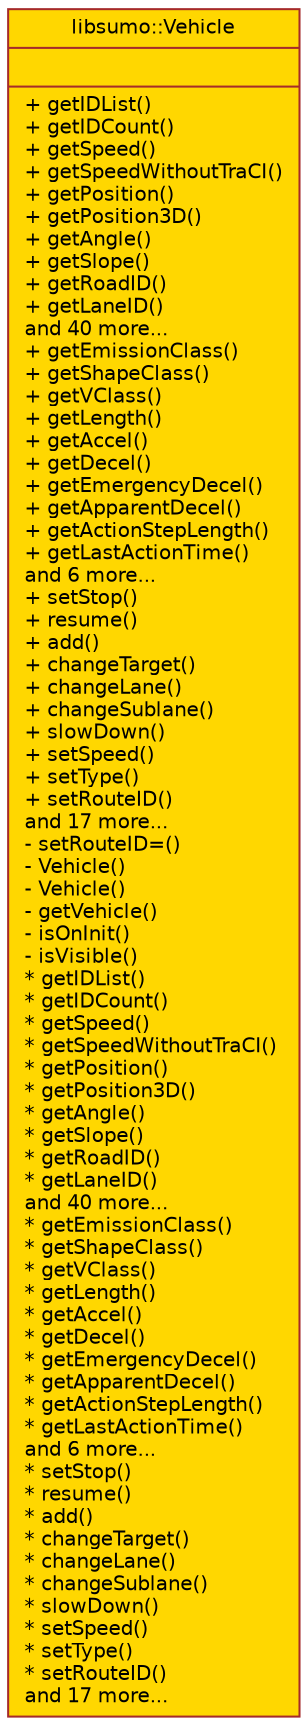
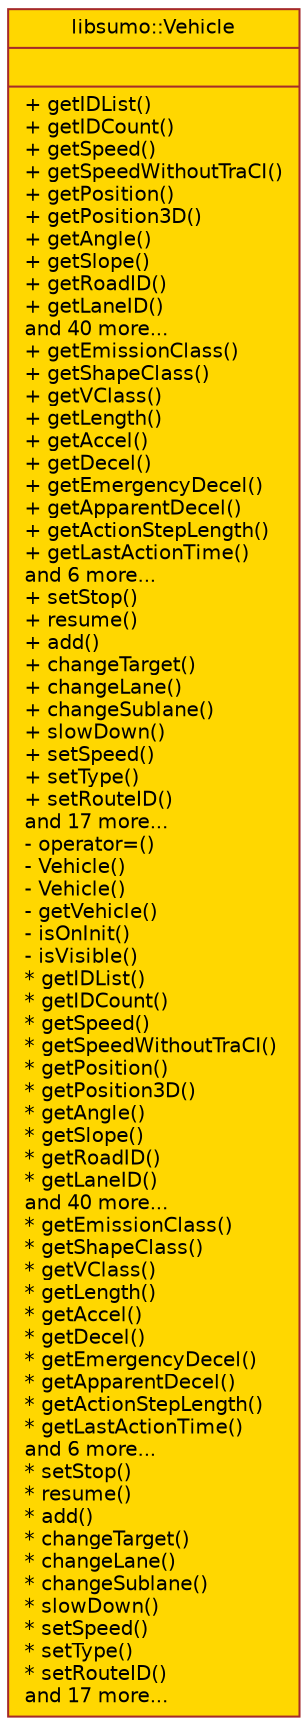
(103, 845) -> (90, 845)
